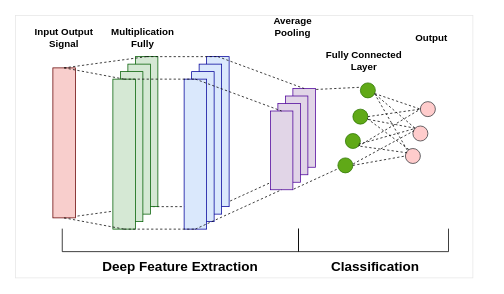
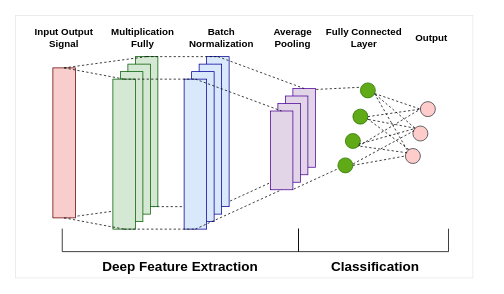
(293, 27) -> (293, 38)
none -> (222, 38)
(364, 60) -> (364, 38)
